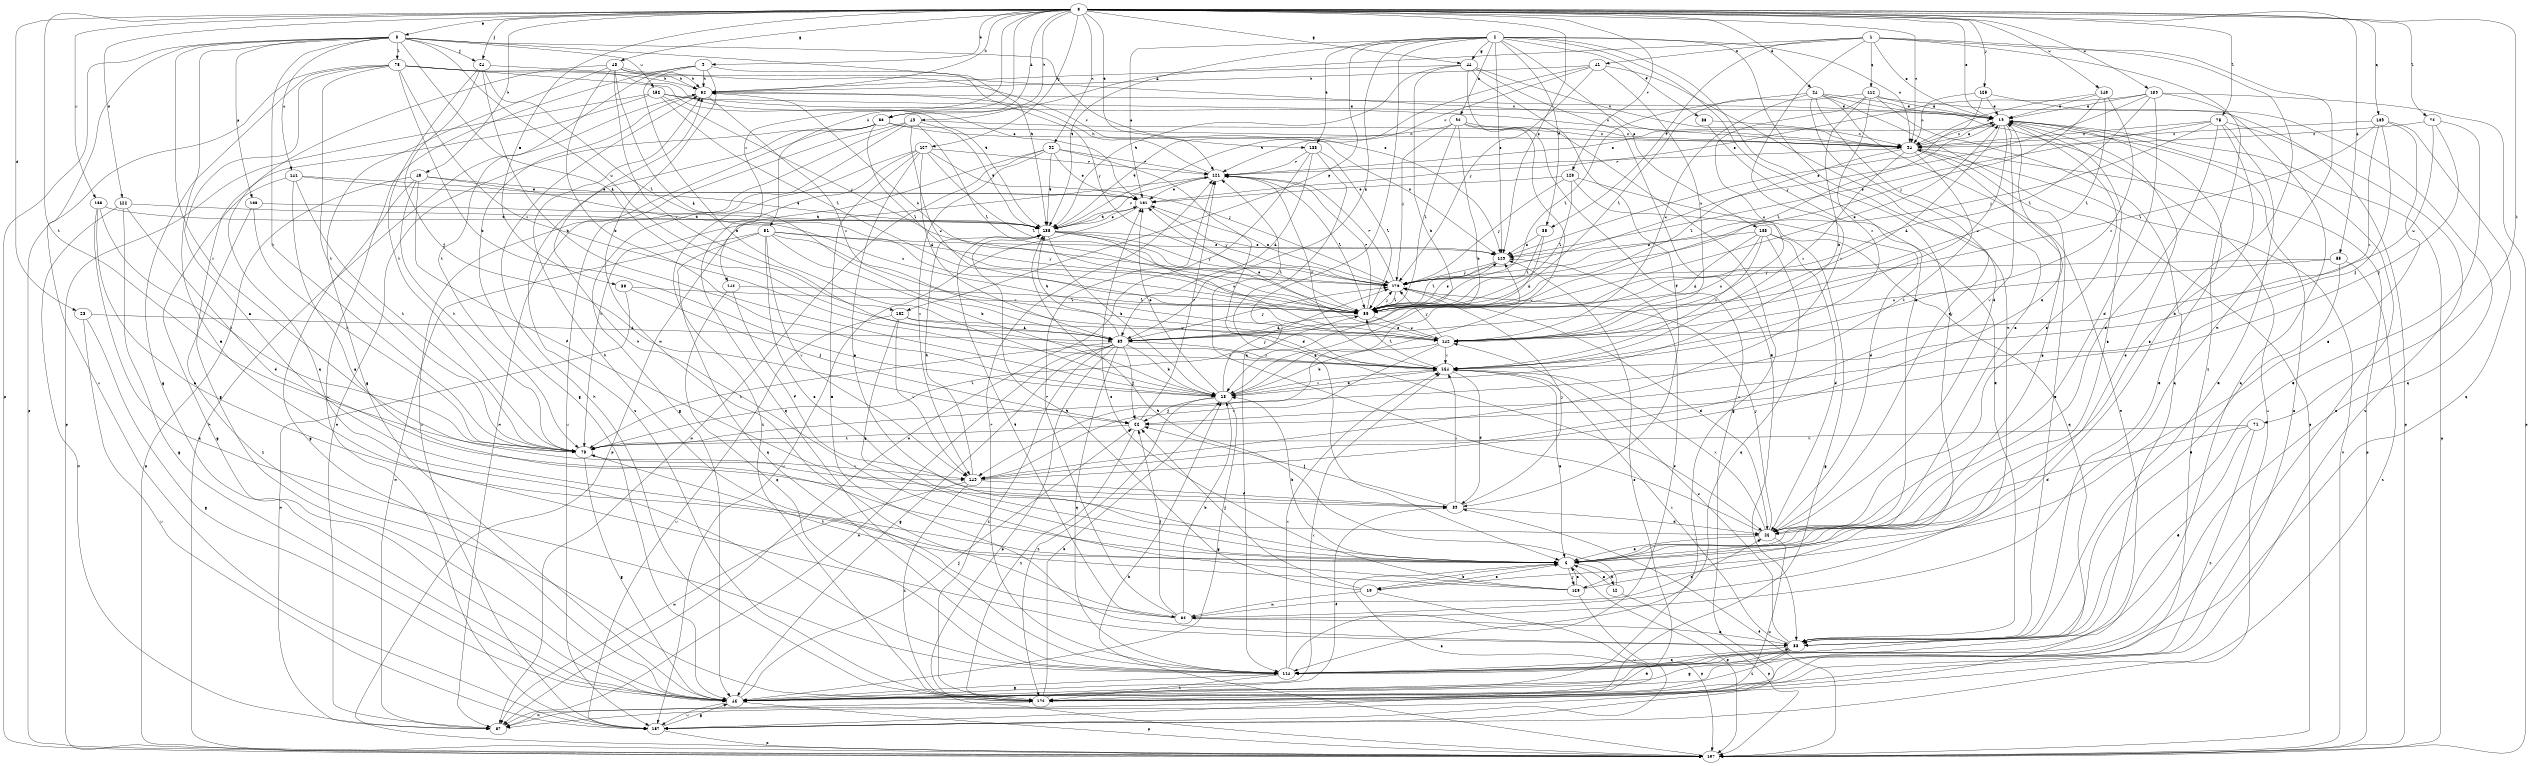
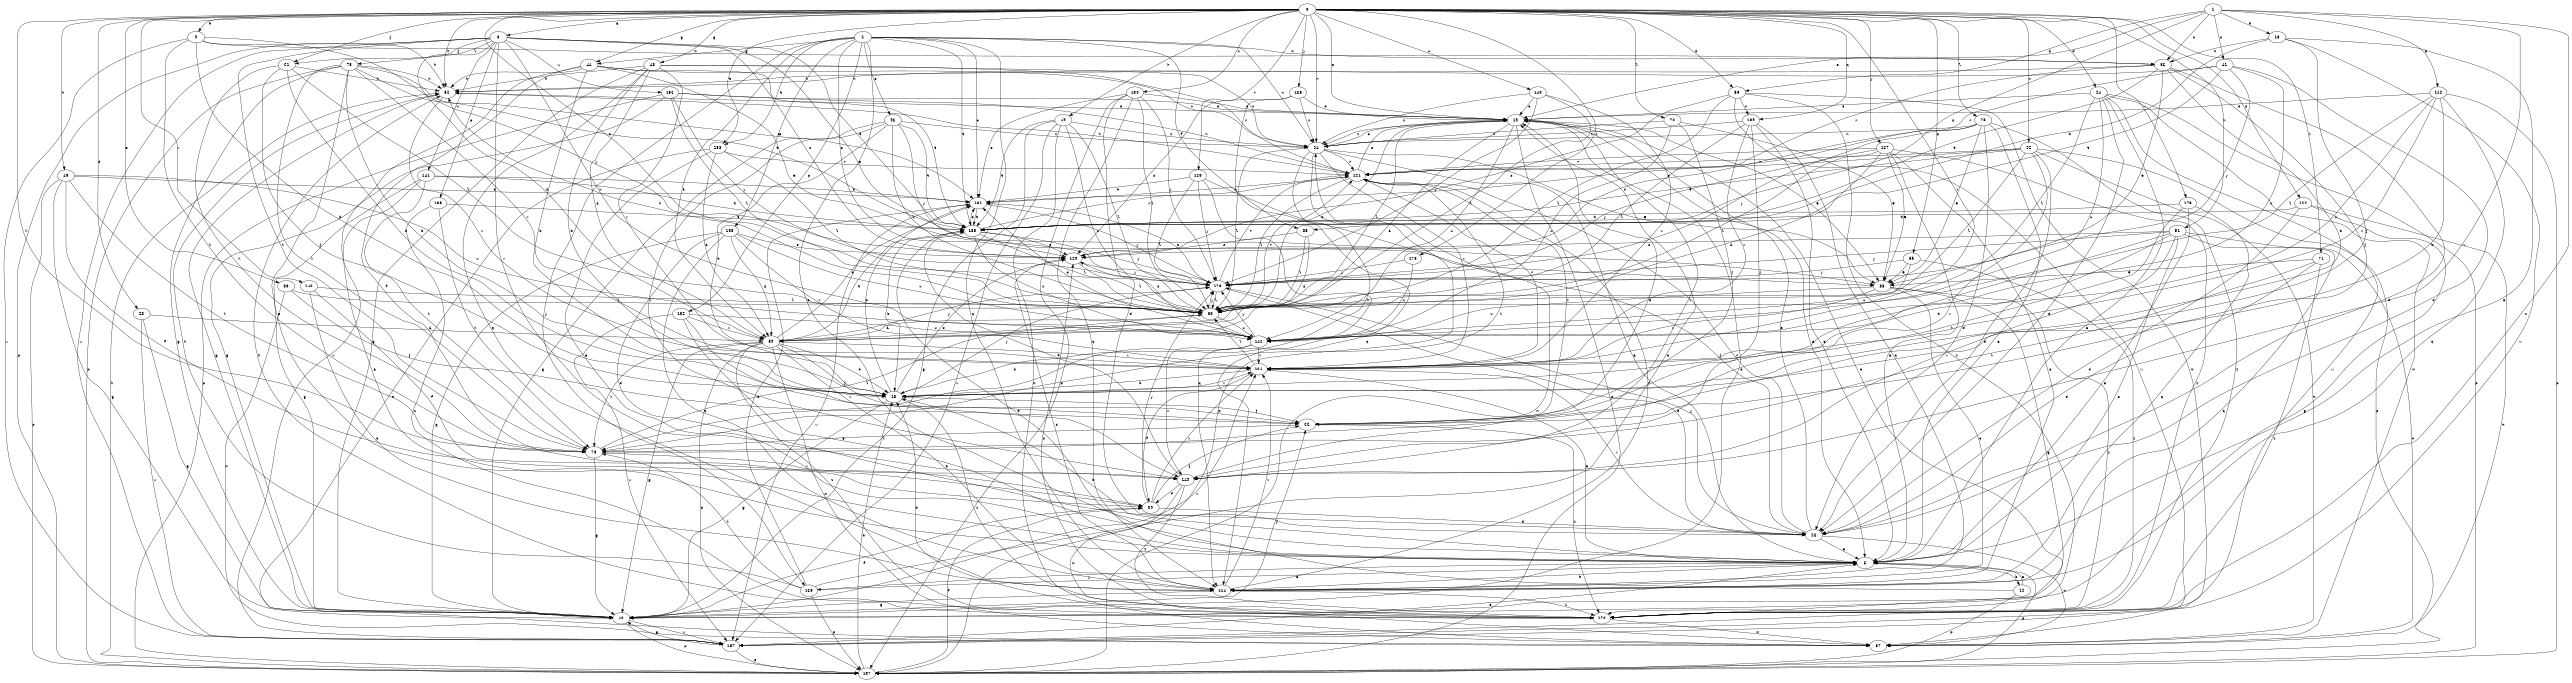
(482, 65) -> (287, 65)
(1251, 110) -> (1066, 111)
(1704, 120) -> none
(1667, 134) -> (1953, 120)
(1418, 136) -> (1743, 105)
(99, 203) -> (2188, 203)
(632, 204) -> (824, 293)
none -> (1965, 249)
none -> (863, 259)
none -> (1413, 259)
none -> (1631, 295)
(1025, 328) -> (729, 328)
(1871, 355) -> (1721, 355)
(1469, 574) -> (1545, 576)
(1269, 695) -> none
